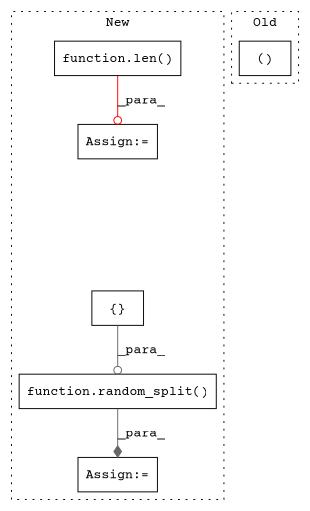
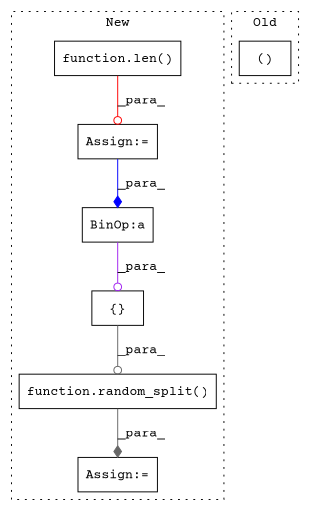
none -> (118, 225)
